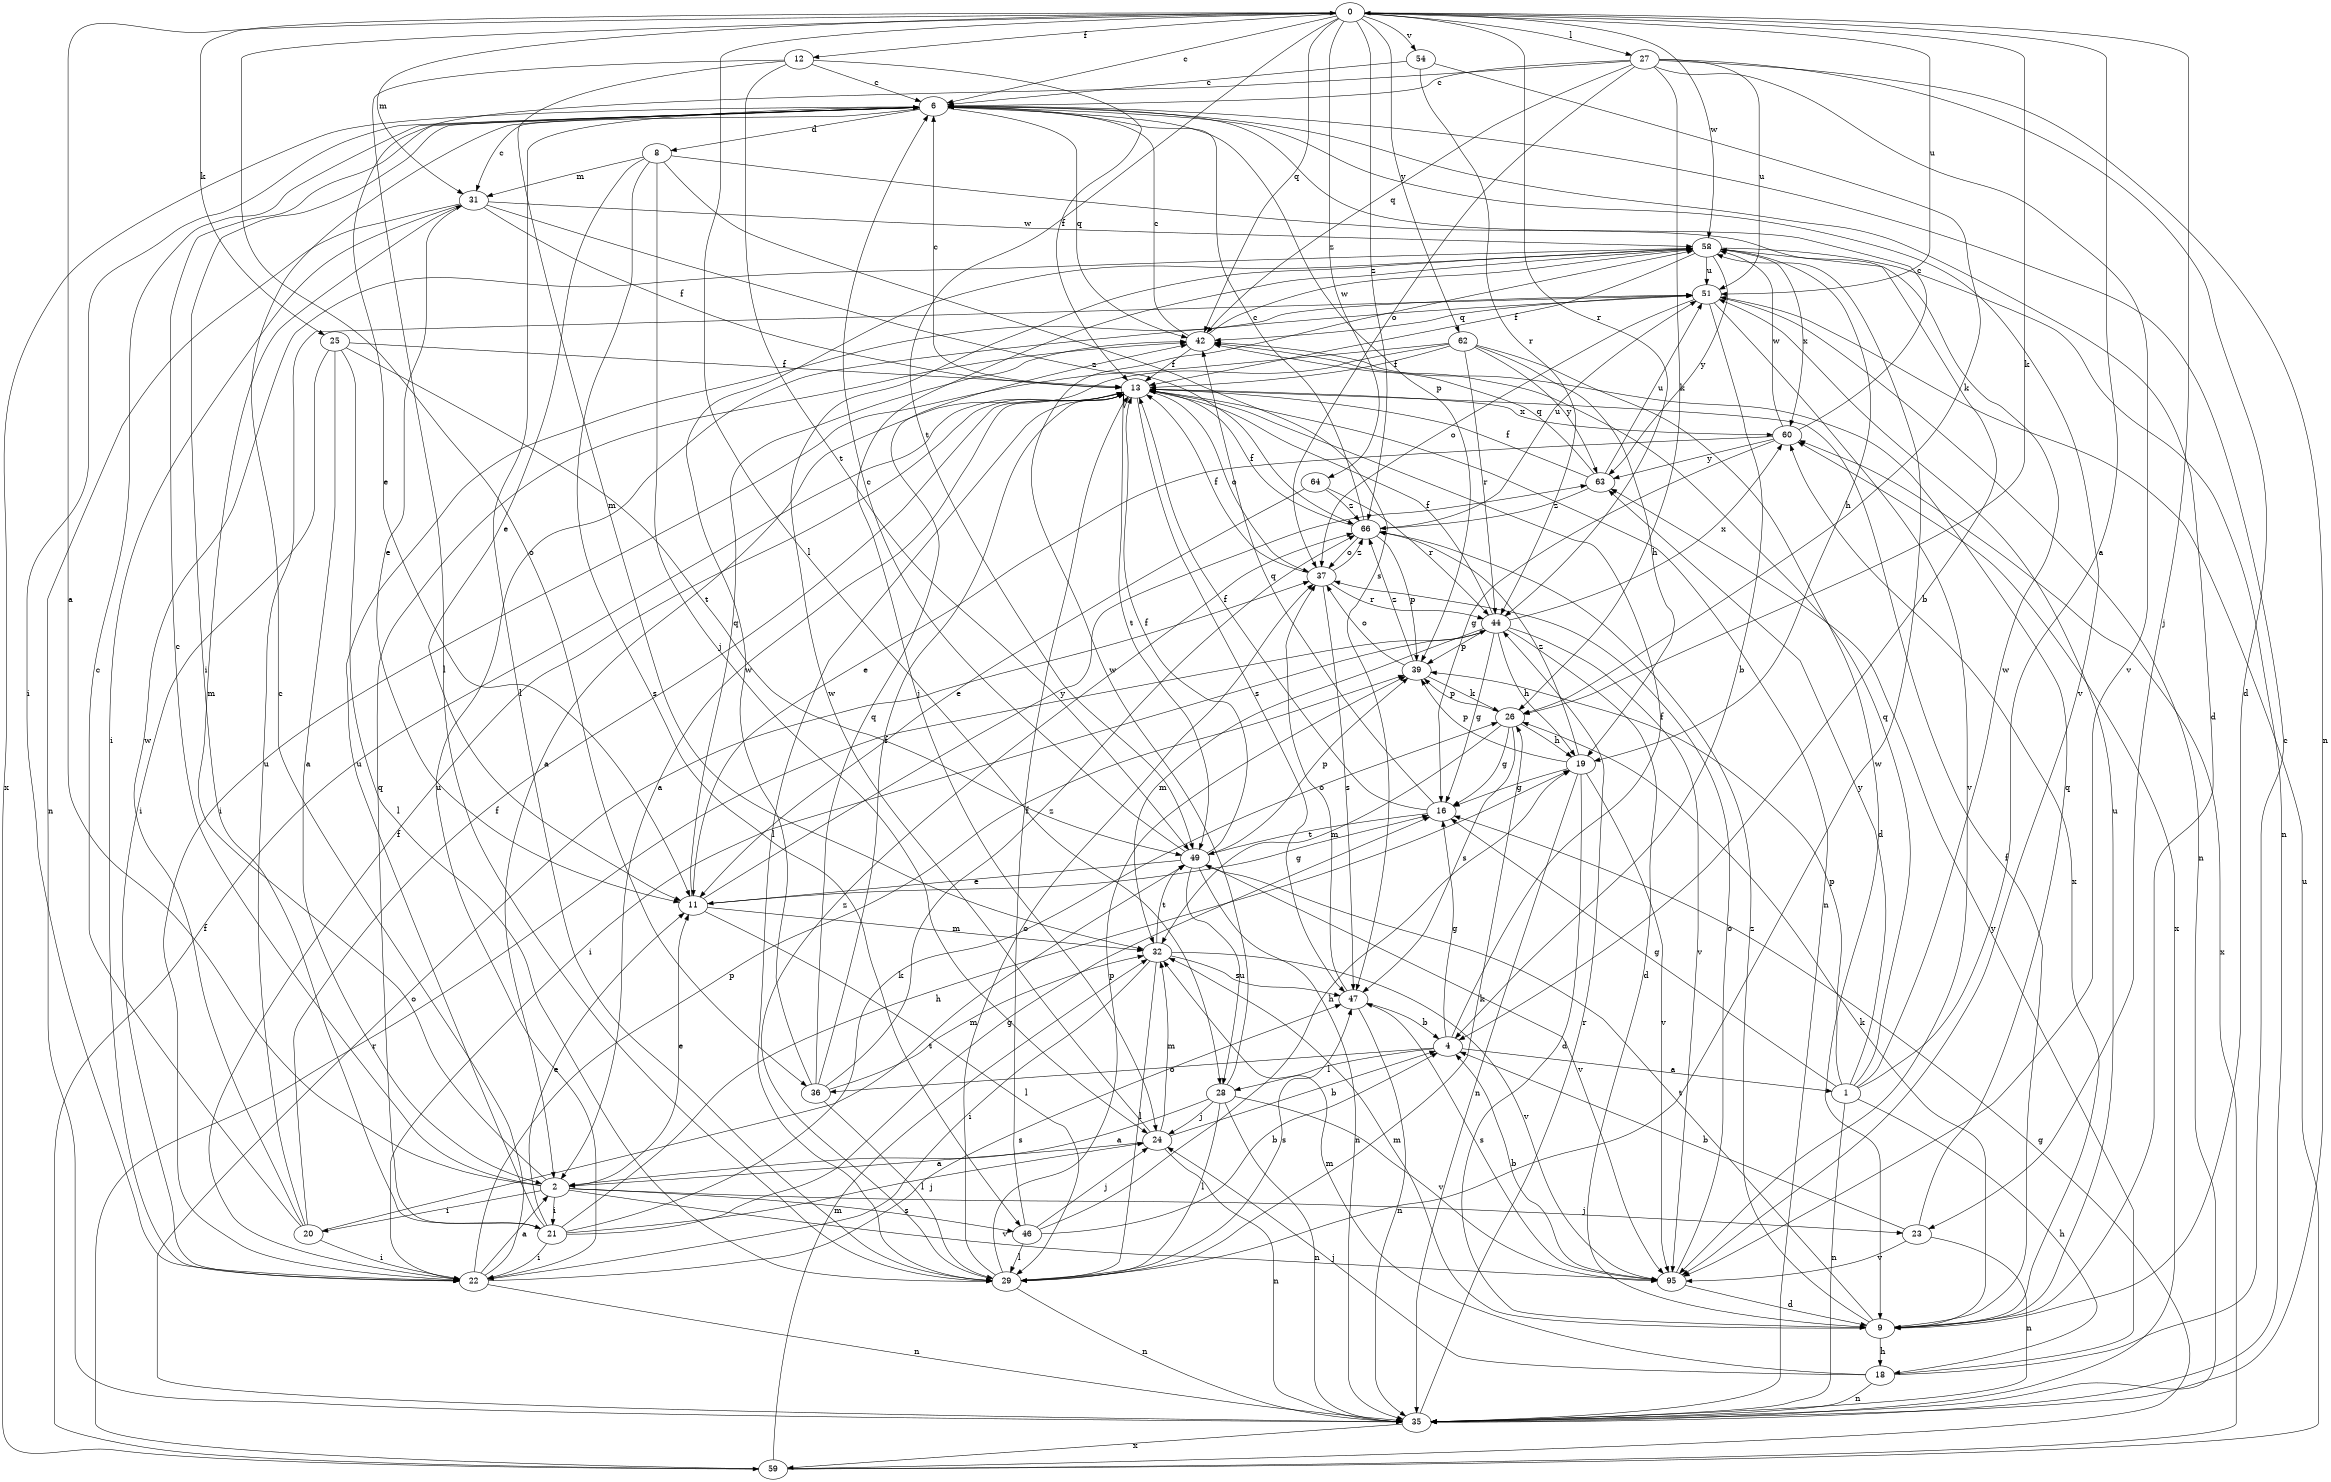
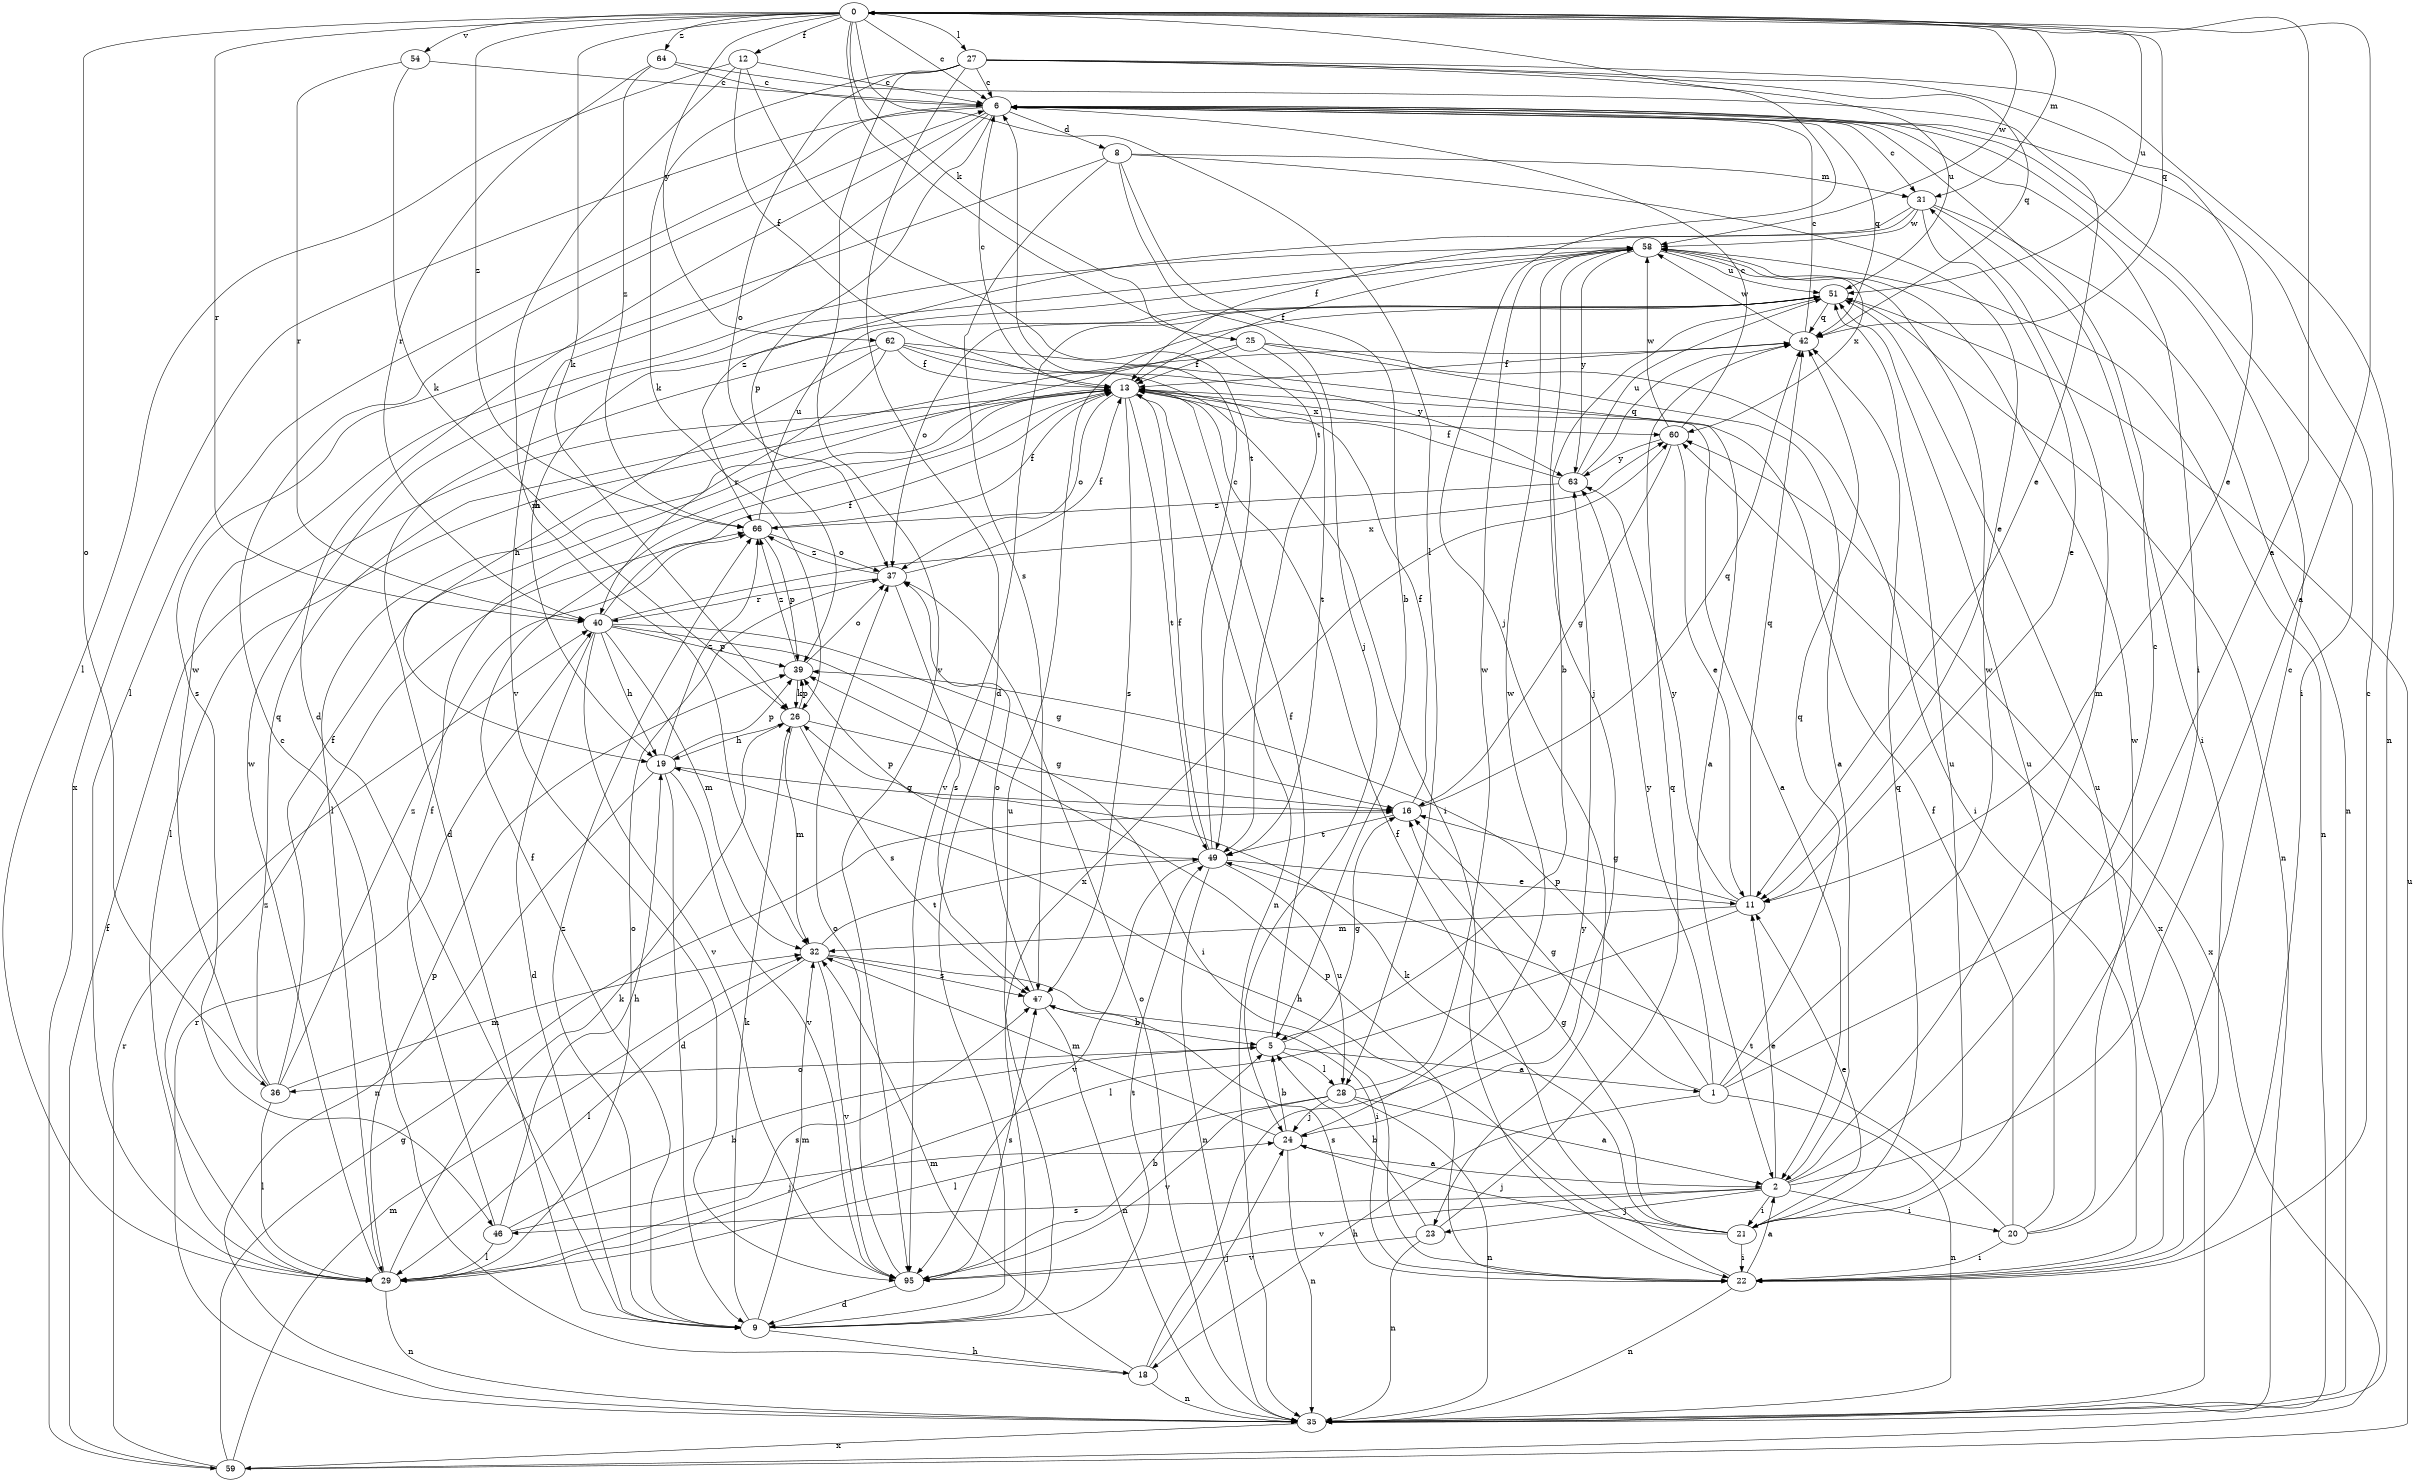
(1217, 218) -> (763, 87)
(1496, 623) -> (598, 623)
(1448, 1047) -> (1271, 1047)
